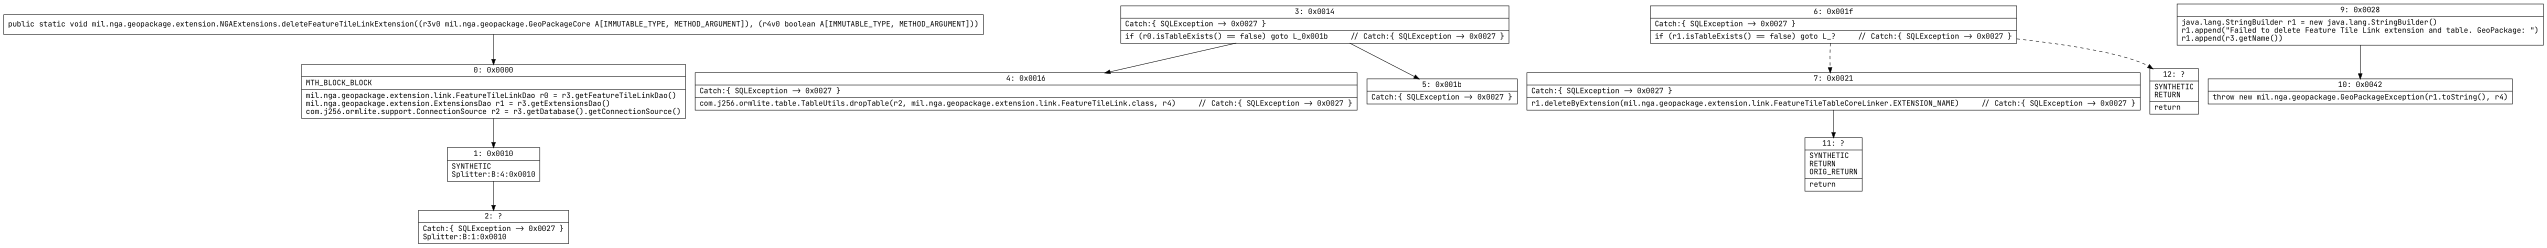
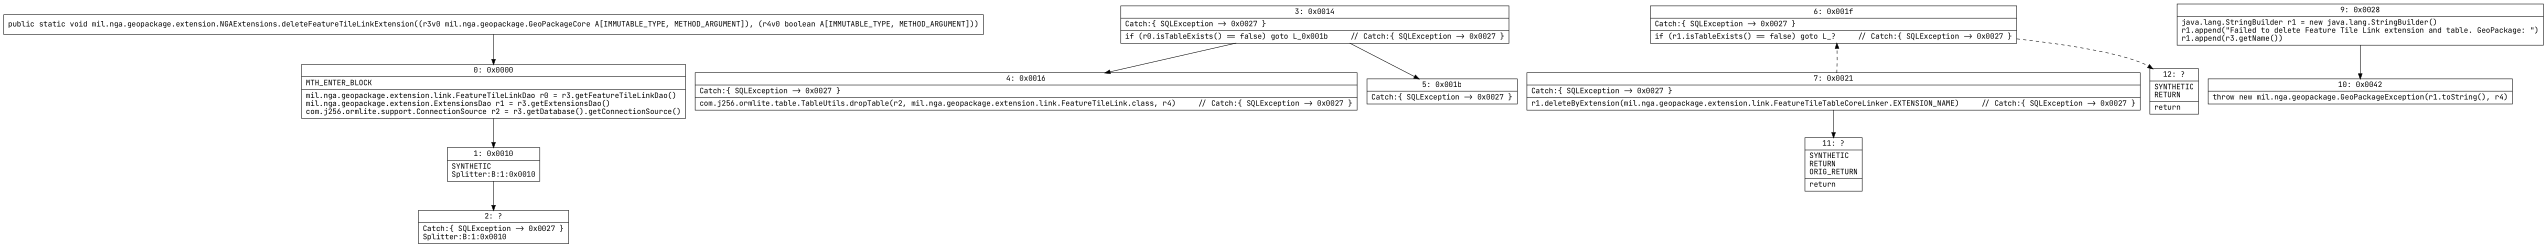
(1830, 55) -> (1837, 61)
(339, 83) -> (339, 83)
(494, 175) -> (494, 175)
